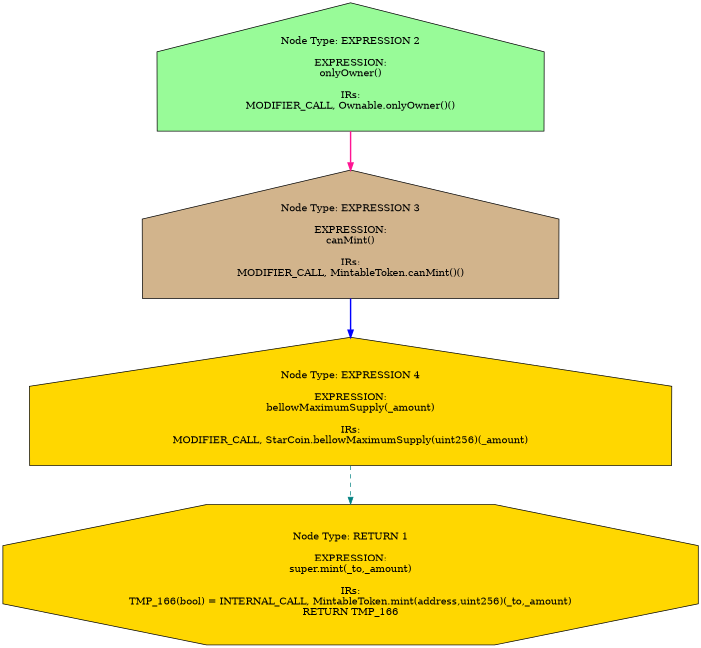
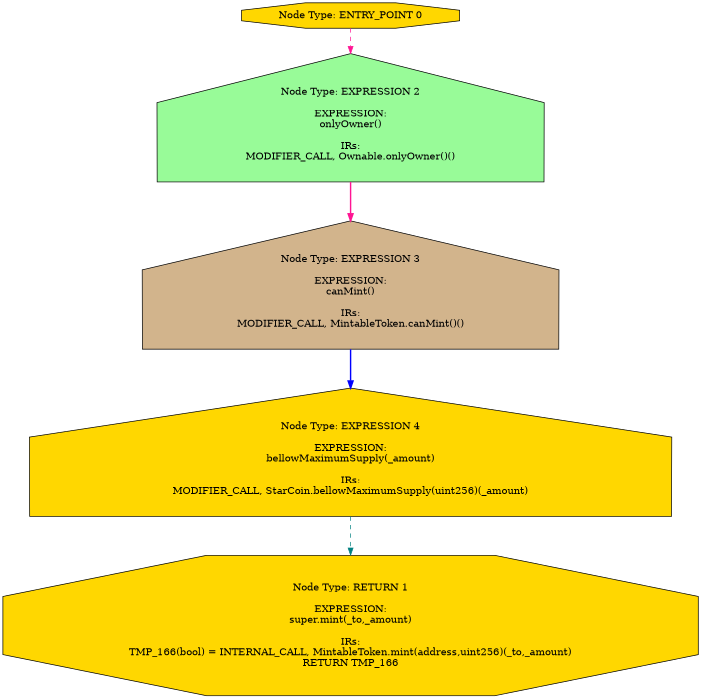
none -> (351, 16)
